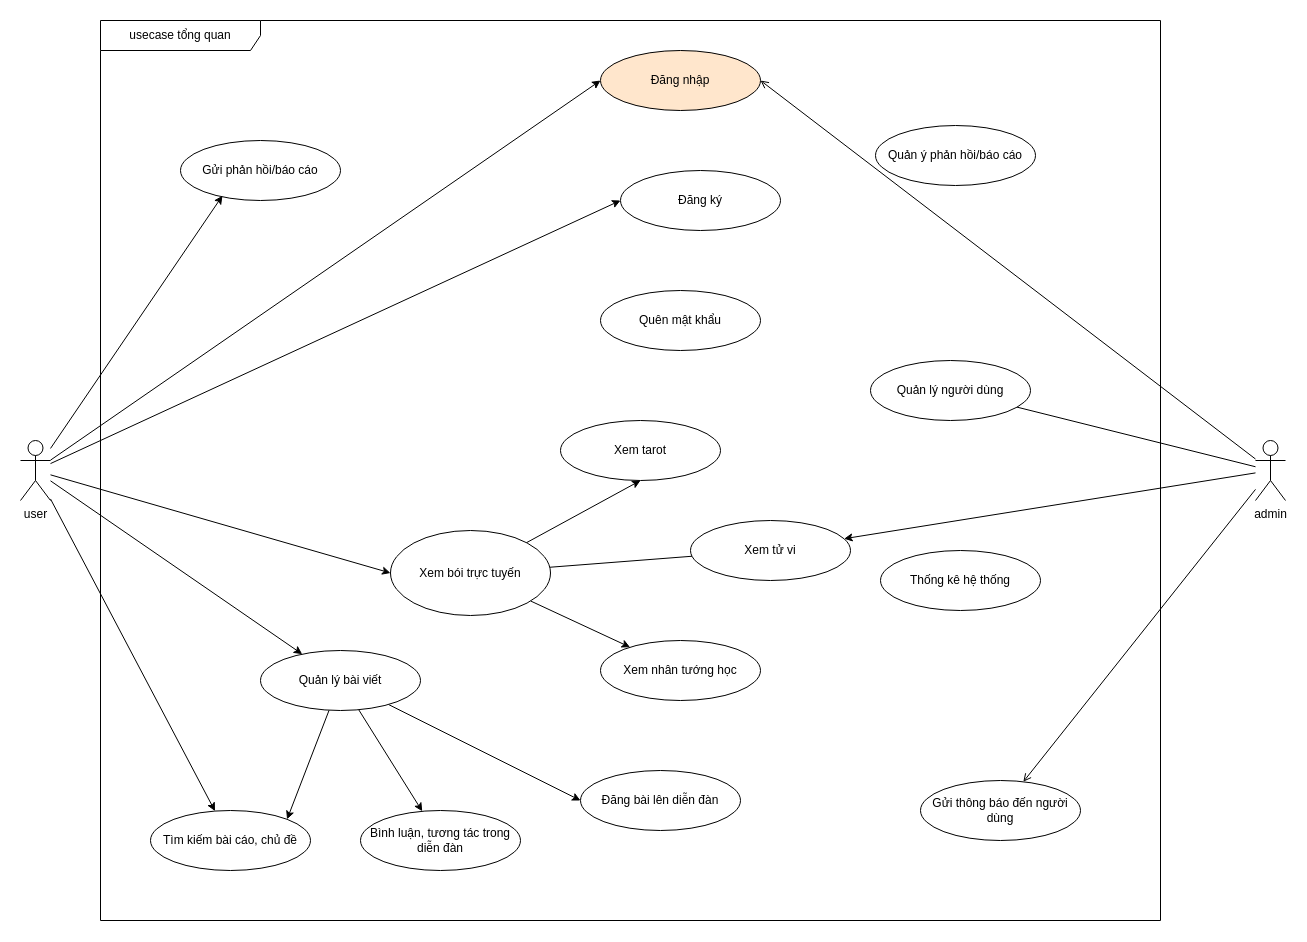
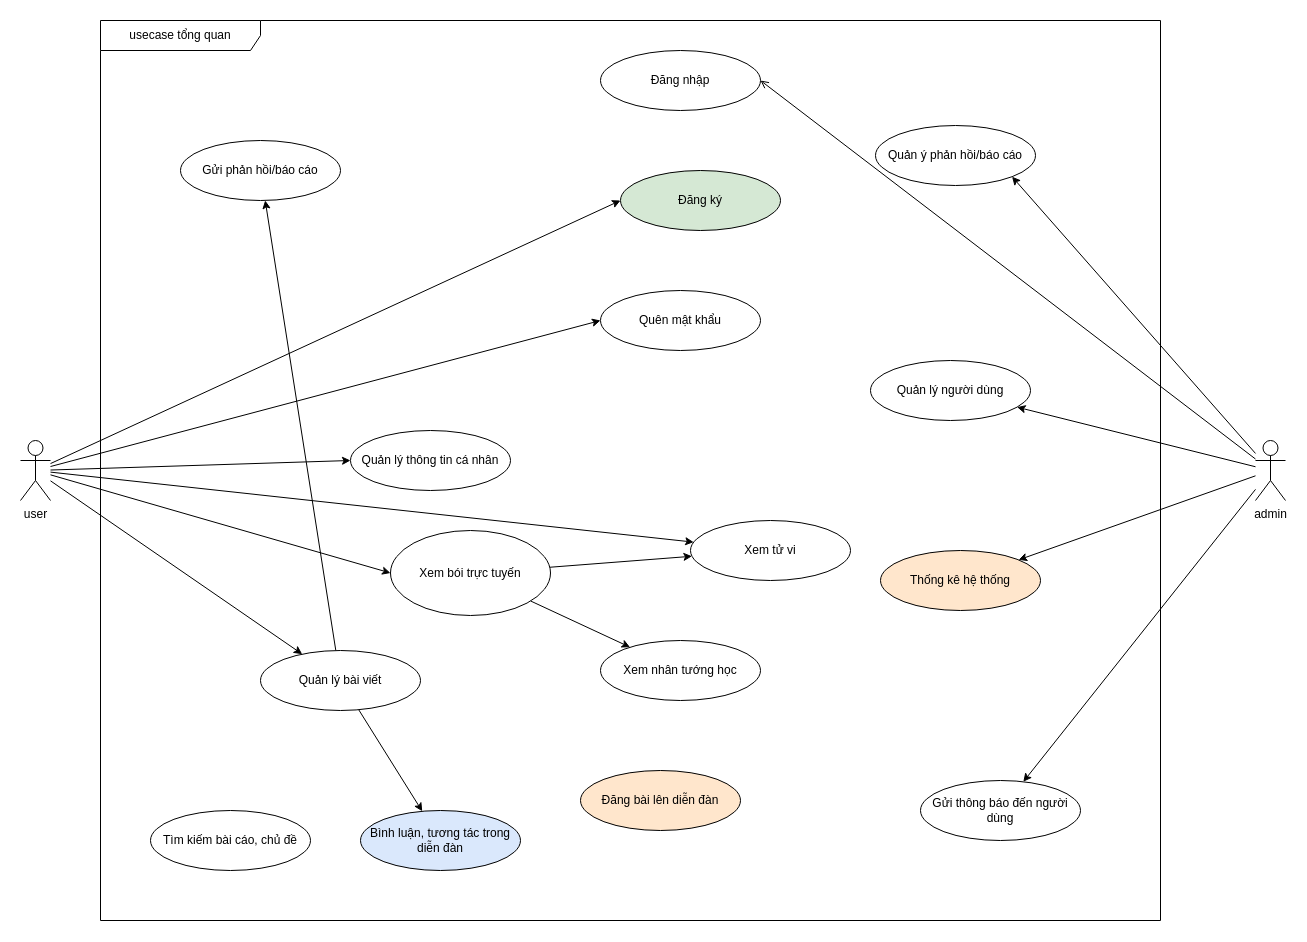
(681, 81) -> (681, 81)
(701, 201) -> (701, 201)
(323, 272) -> none
none -> (1136, 317)
(134, 325) -> (369, 507)
(1022, 408) -> (1025, 409)
(641, 451) -> none
none -> (431, 461)
none -> (197, 465)
(1053, 505) -> (1140, 517)
(580, 513) -> none
(686, 557) -> (684, 557)
(961, 581) -> (961, 581)
(157, 701) -> (322, 394)
(482, 751) -> none
(309, 762) -> (301, 429)
(1027, 777) -> (1029, 775)
(661, 801) -> (661, 801)
(441, 841) -> (441, 841)
